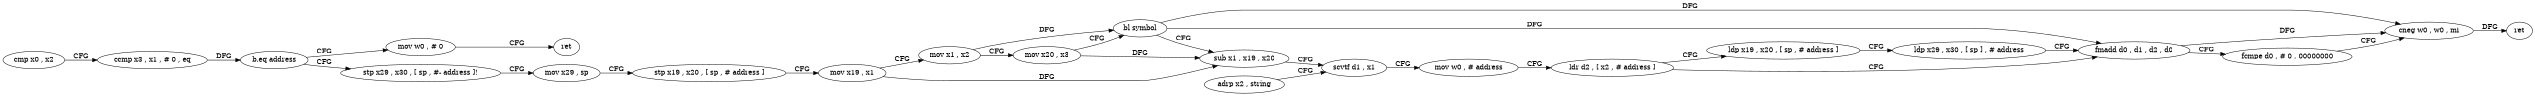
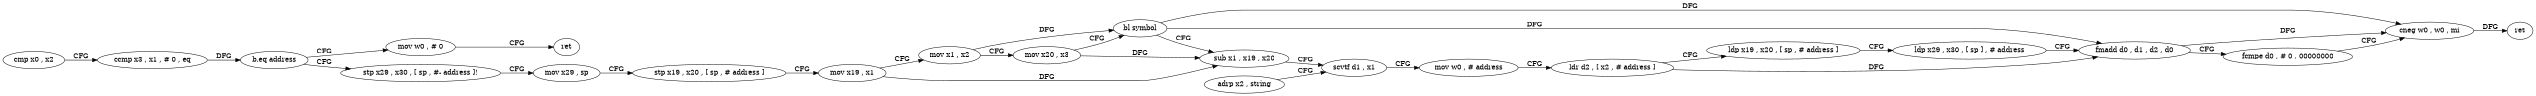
(1876, 68) -> (1876, 68)
